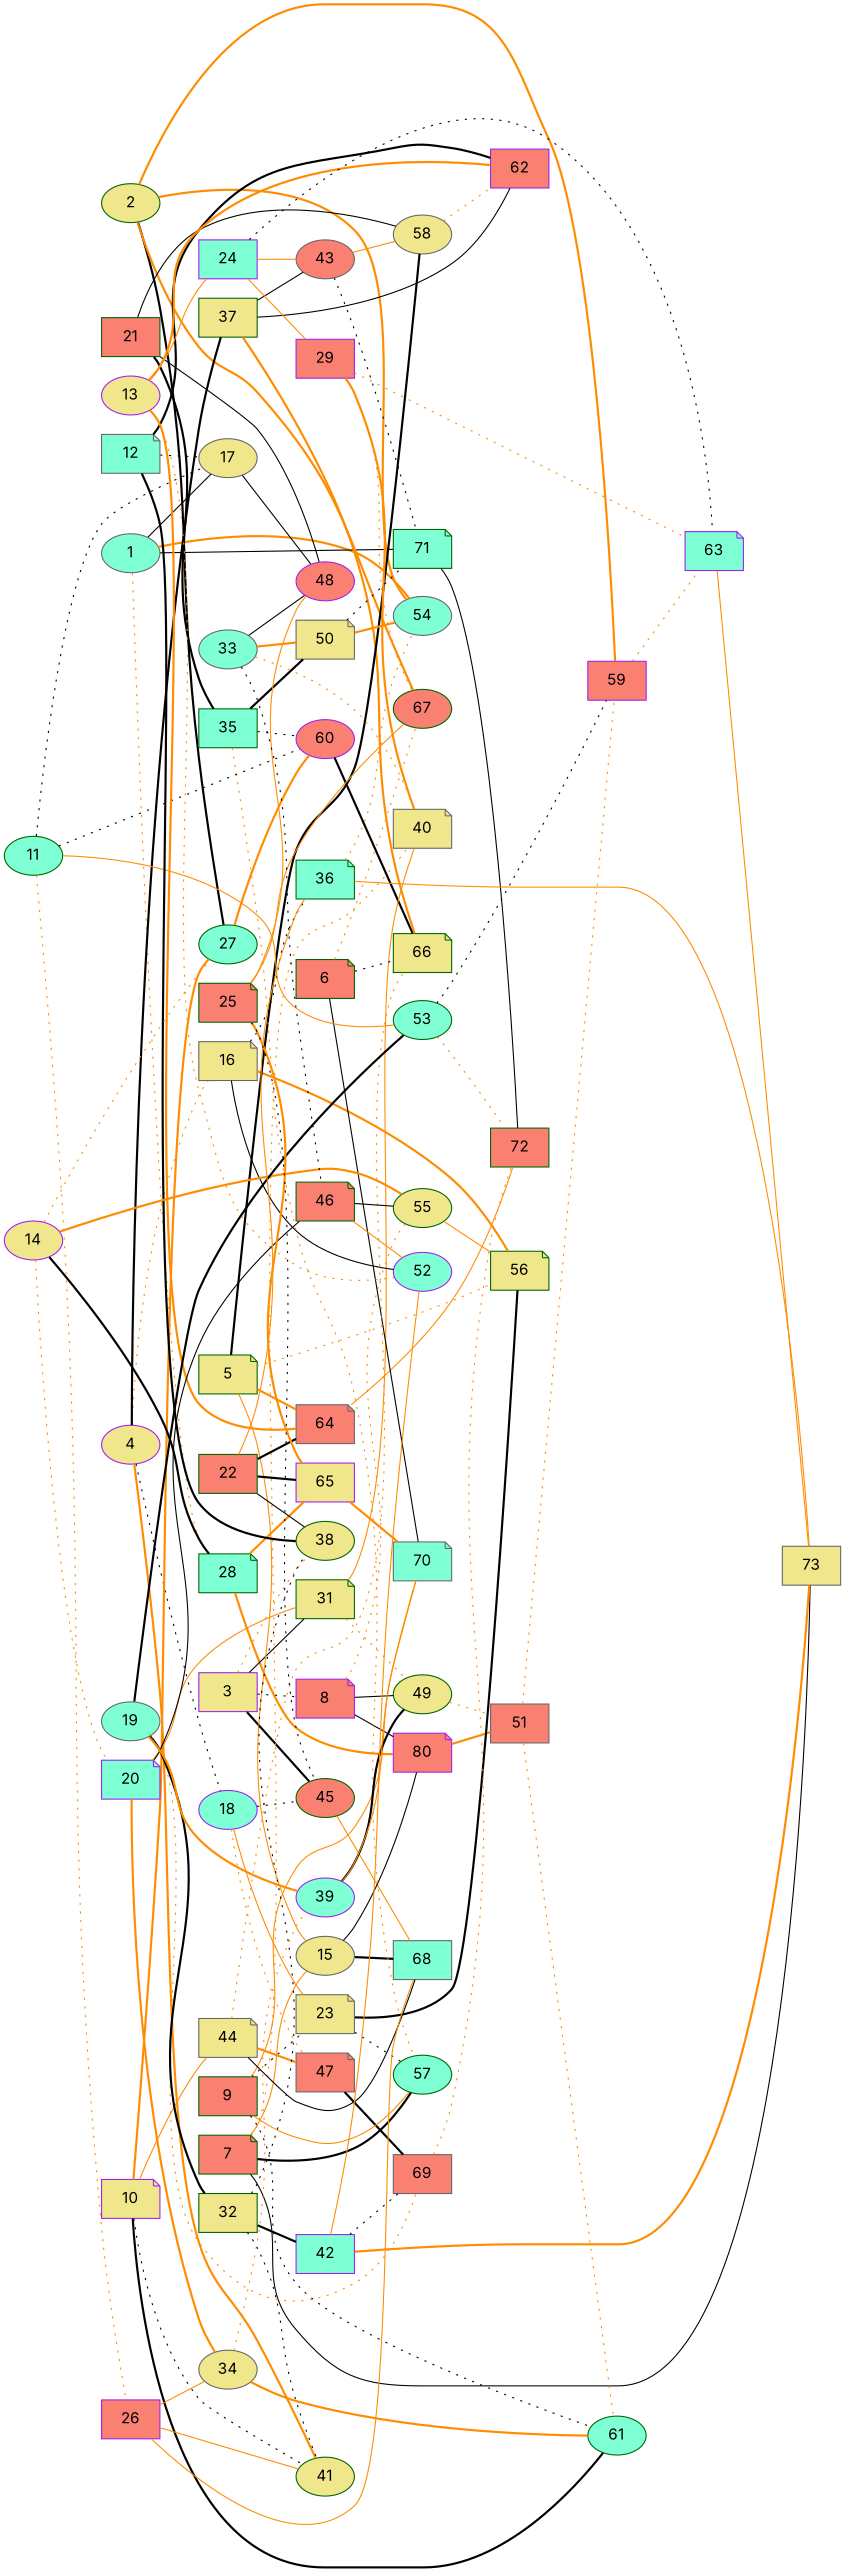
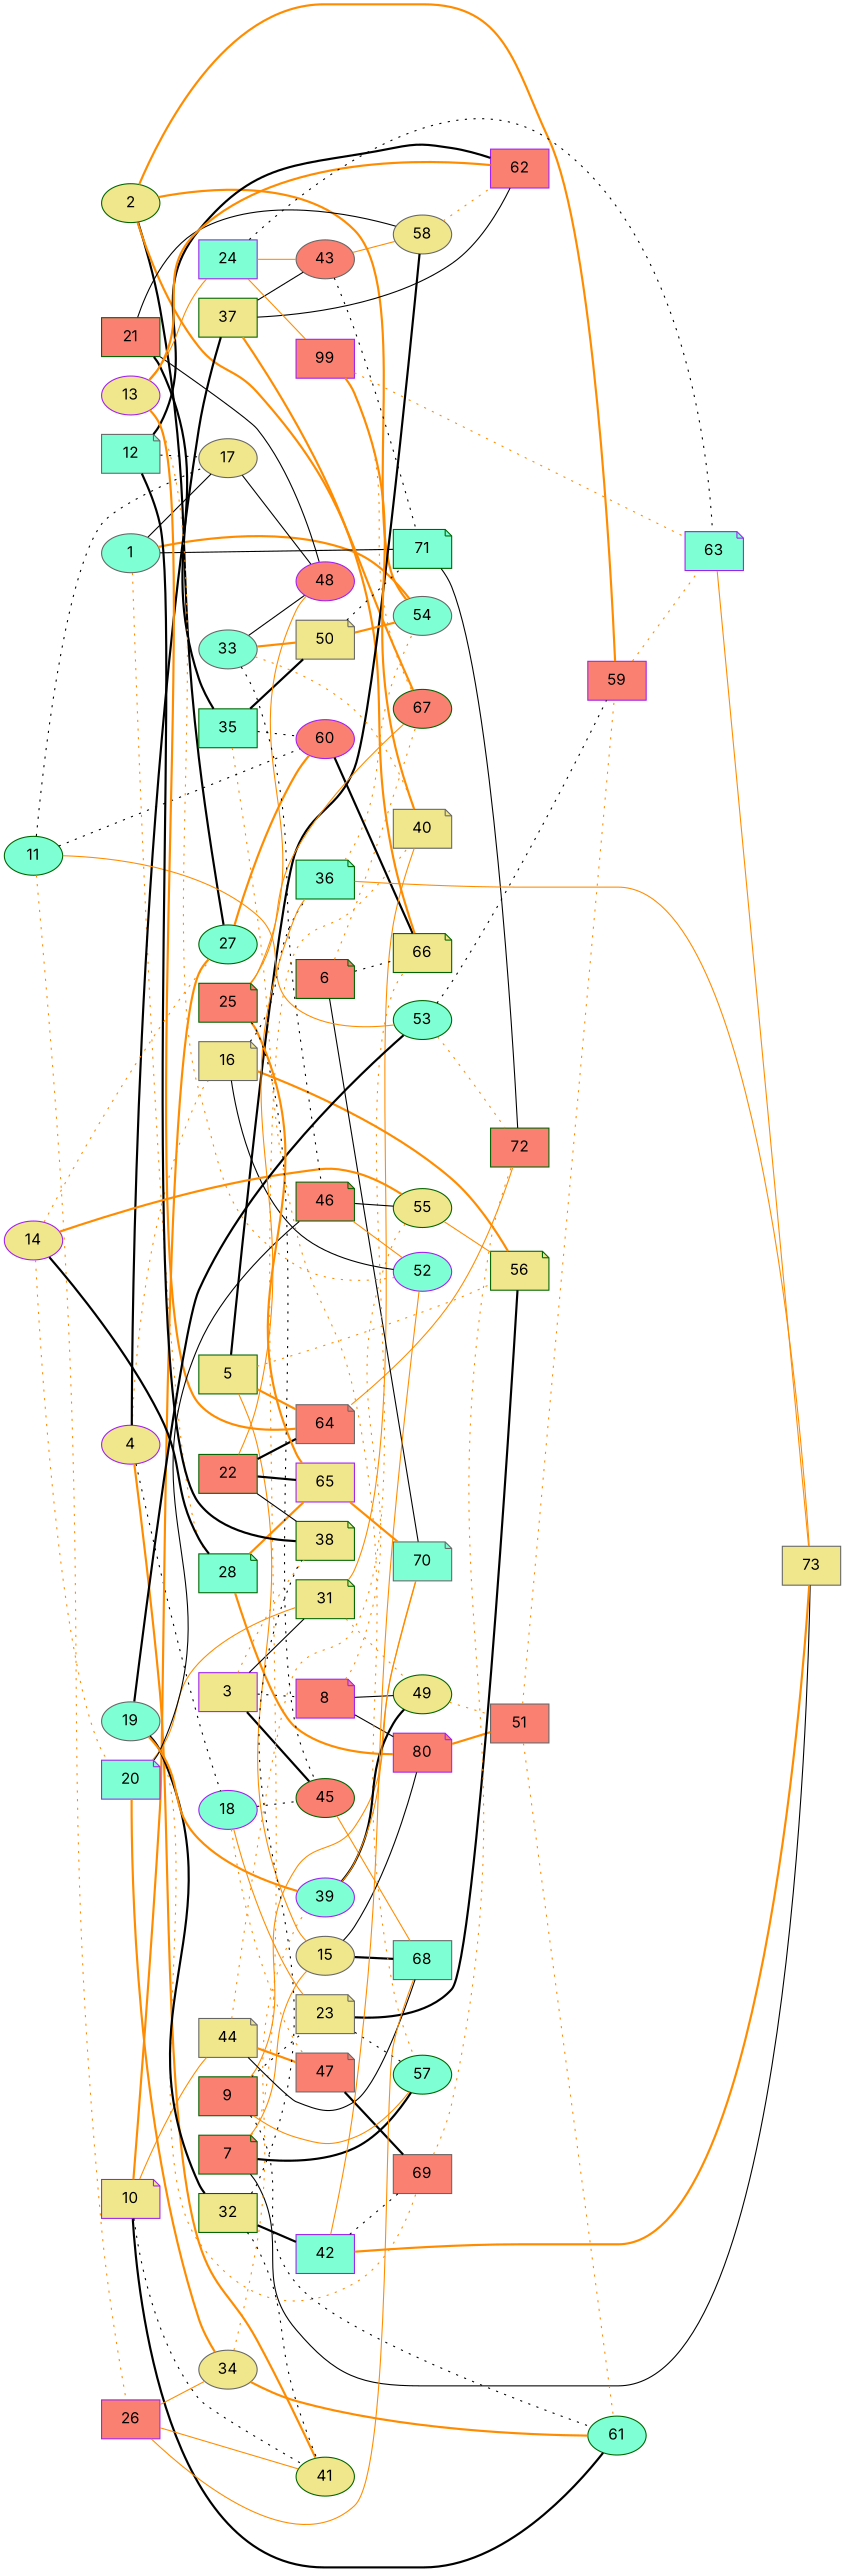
(325, 359) -> (325, 359)
(228, 1374) -> (228, 1374)
(325, 1541) -> (325, 1541)
